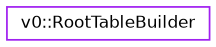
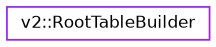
(108, 23) -> (108, 23)
